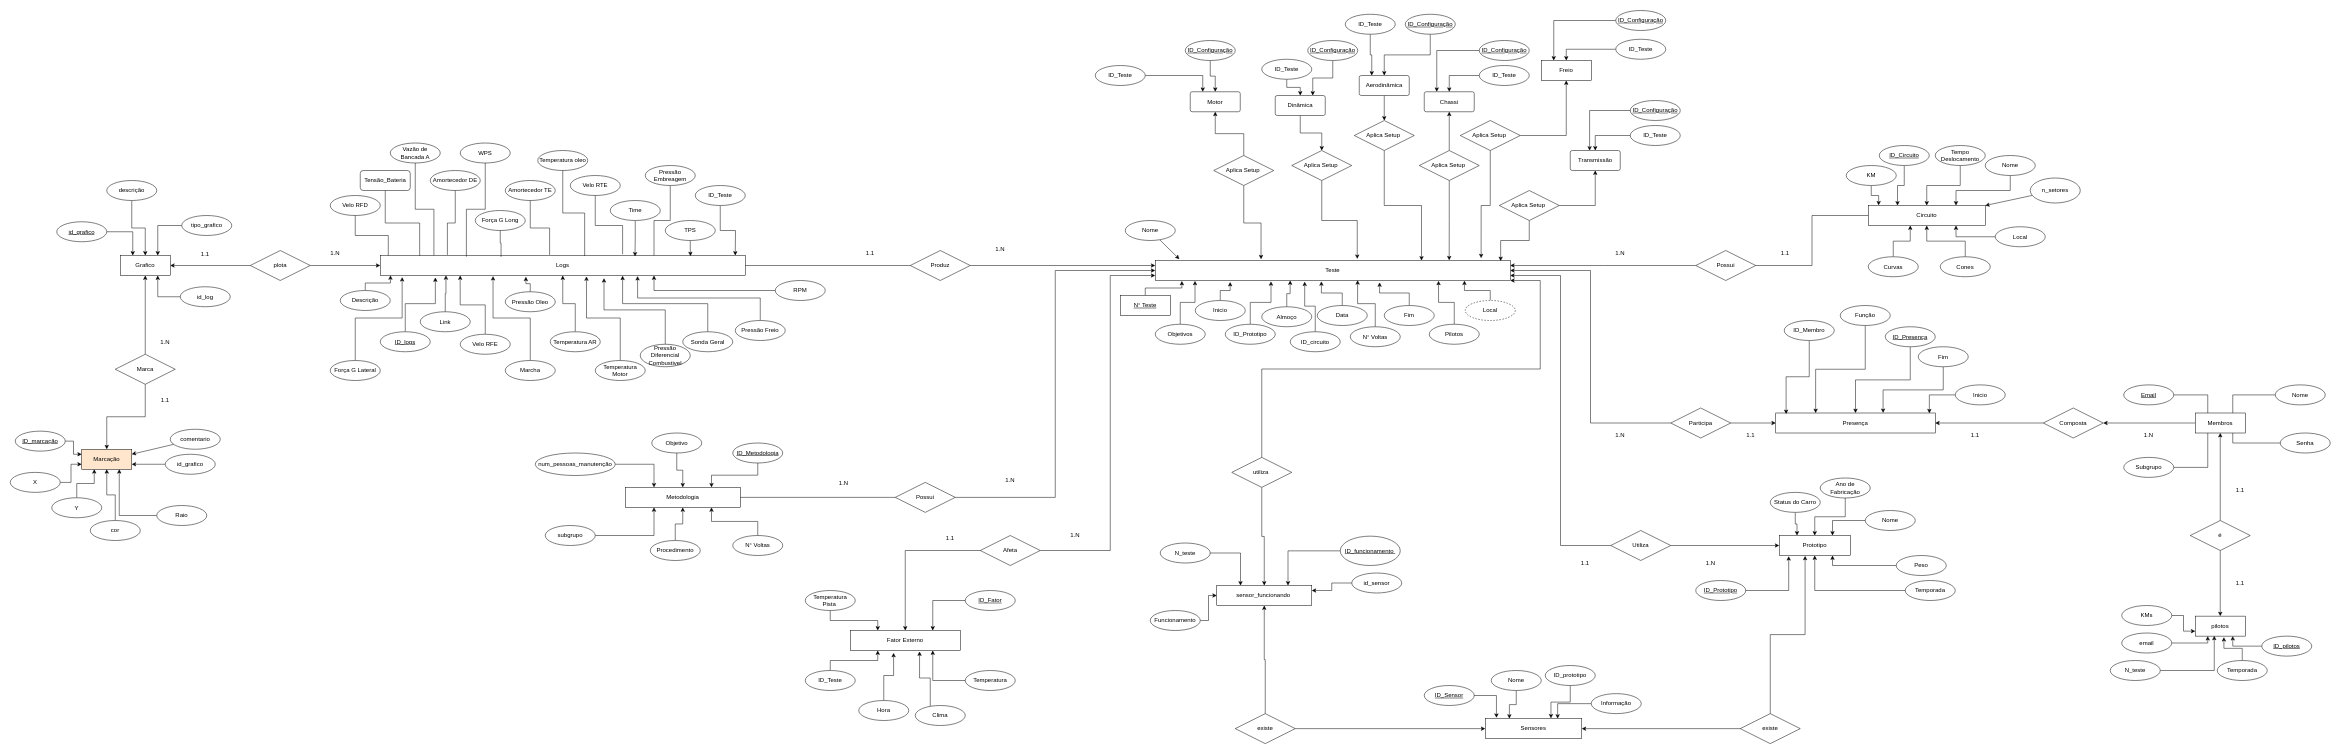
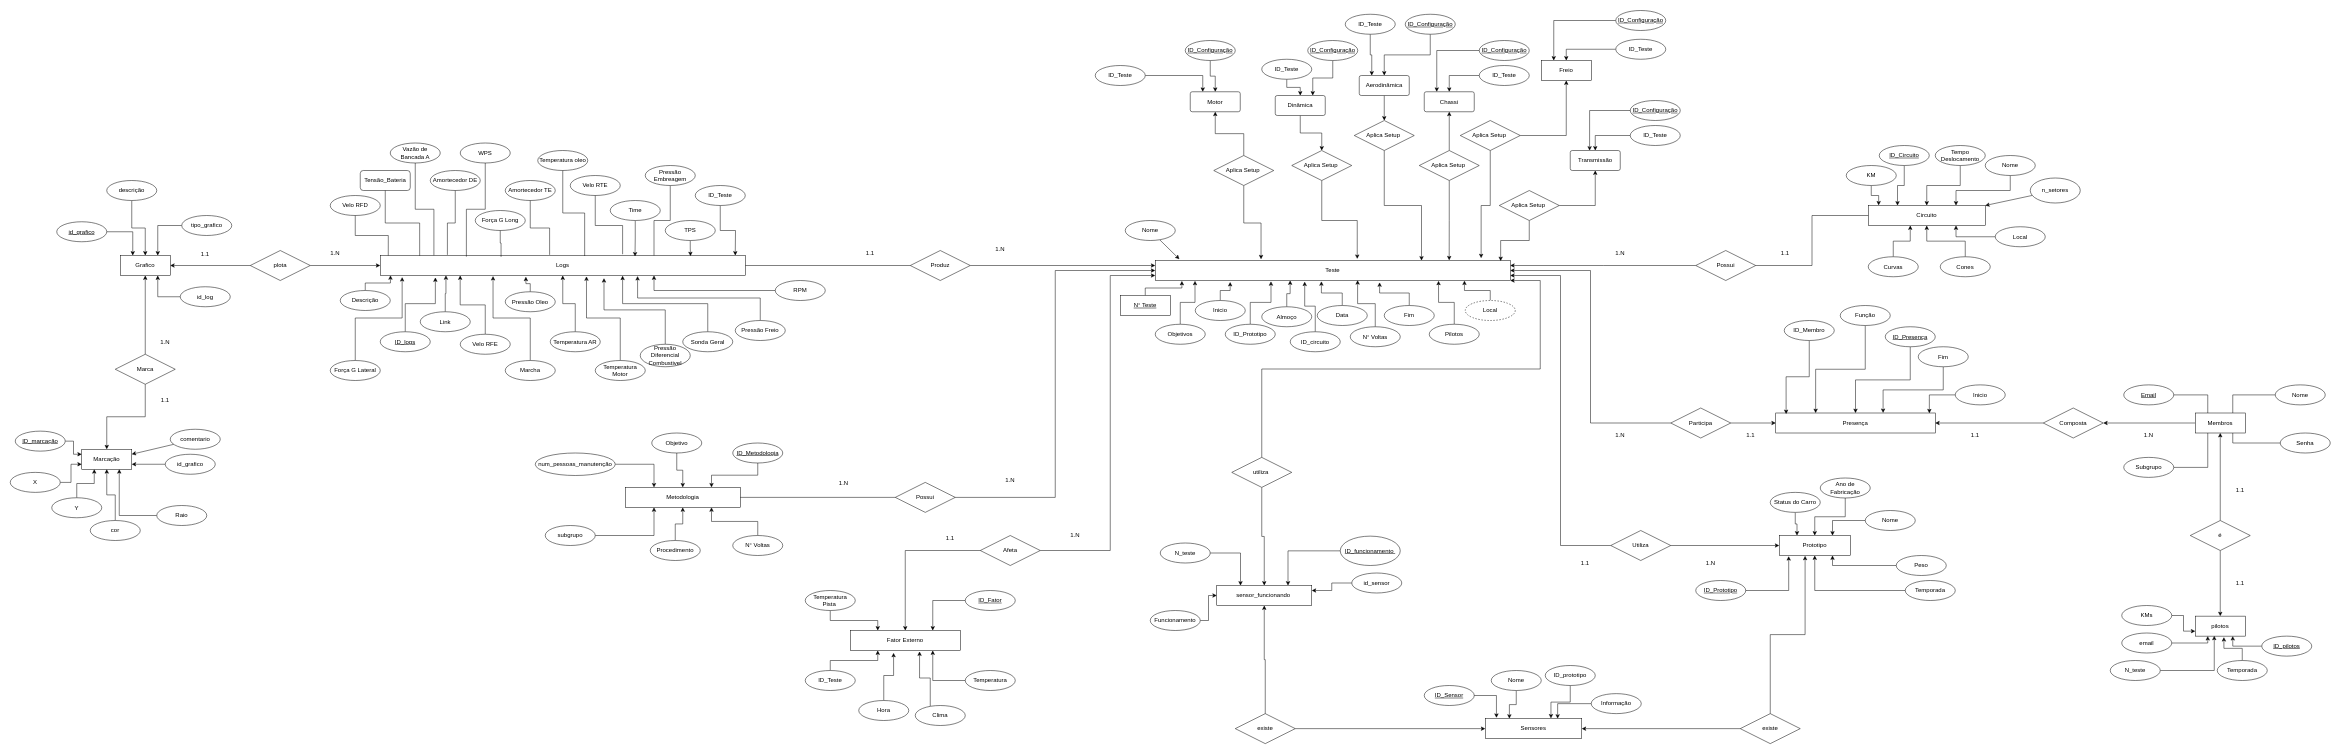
(107, 459) -> (107, 459)
